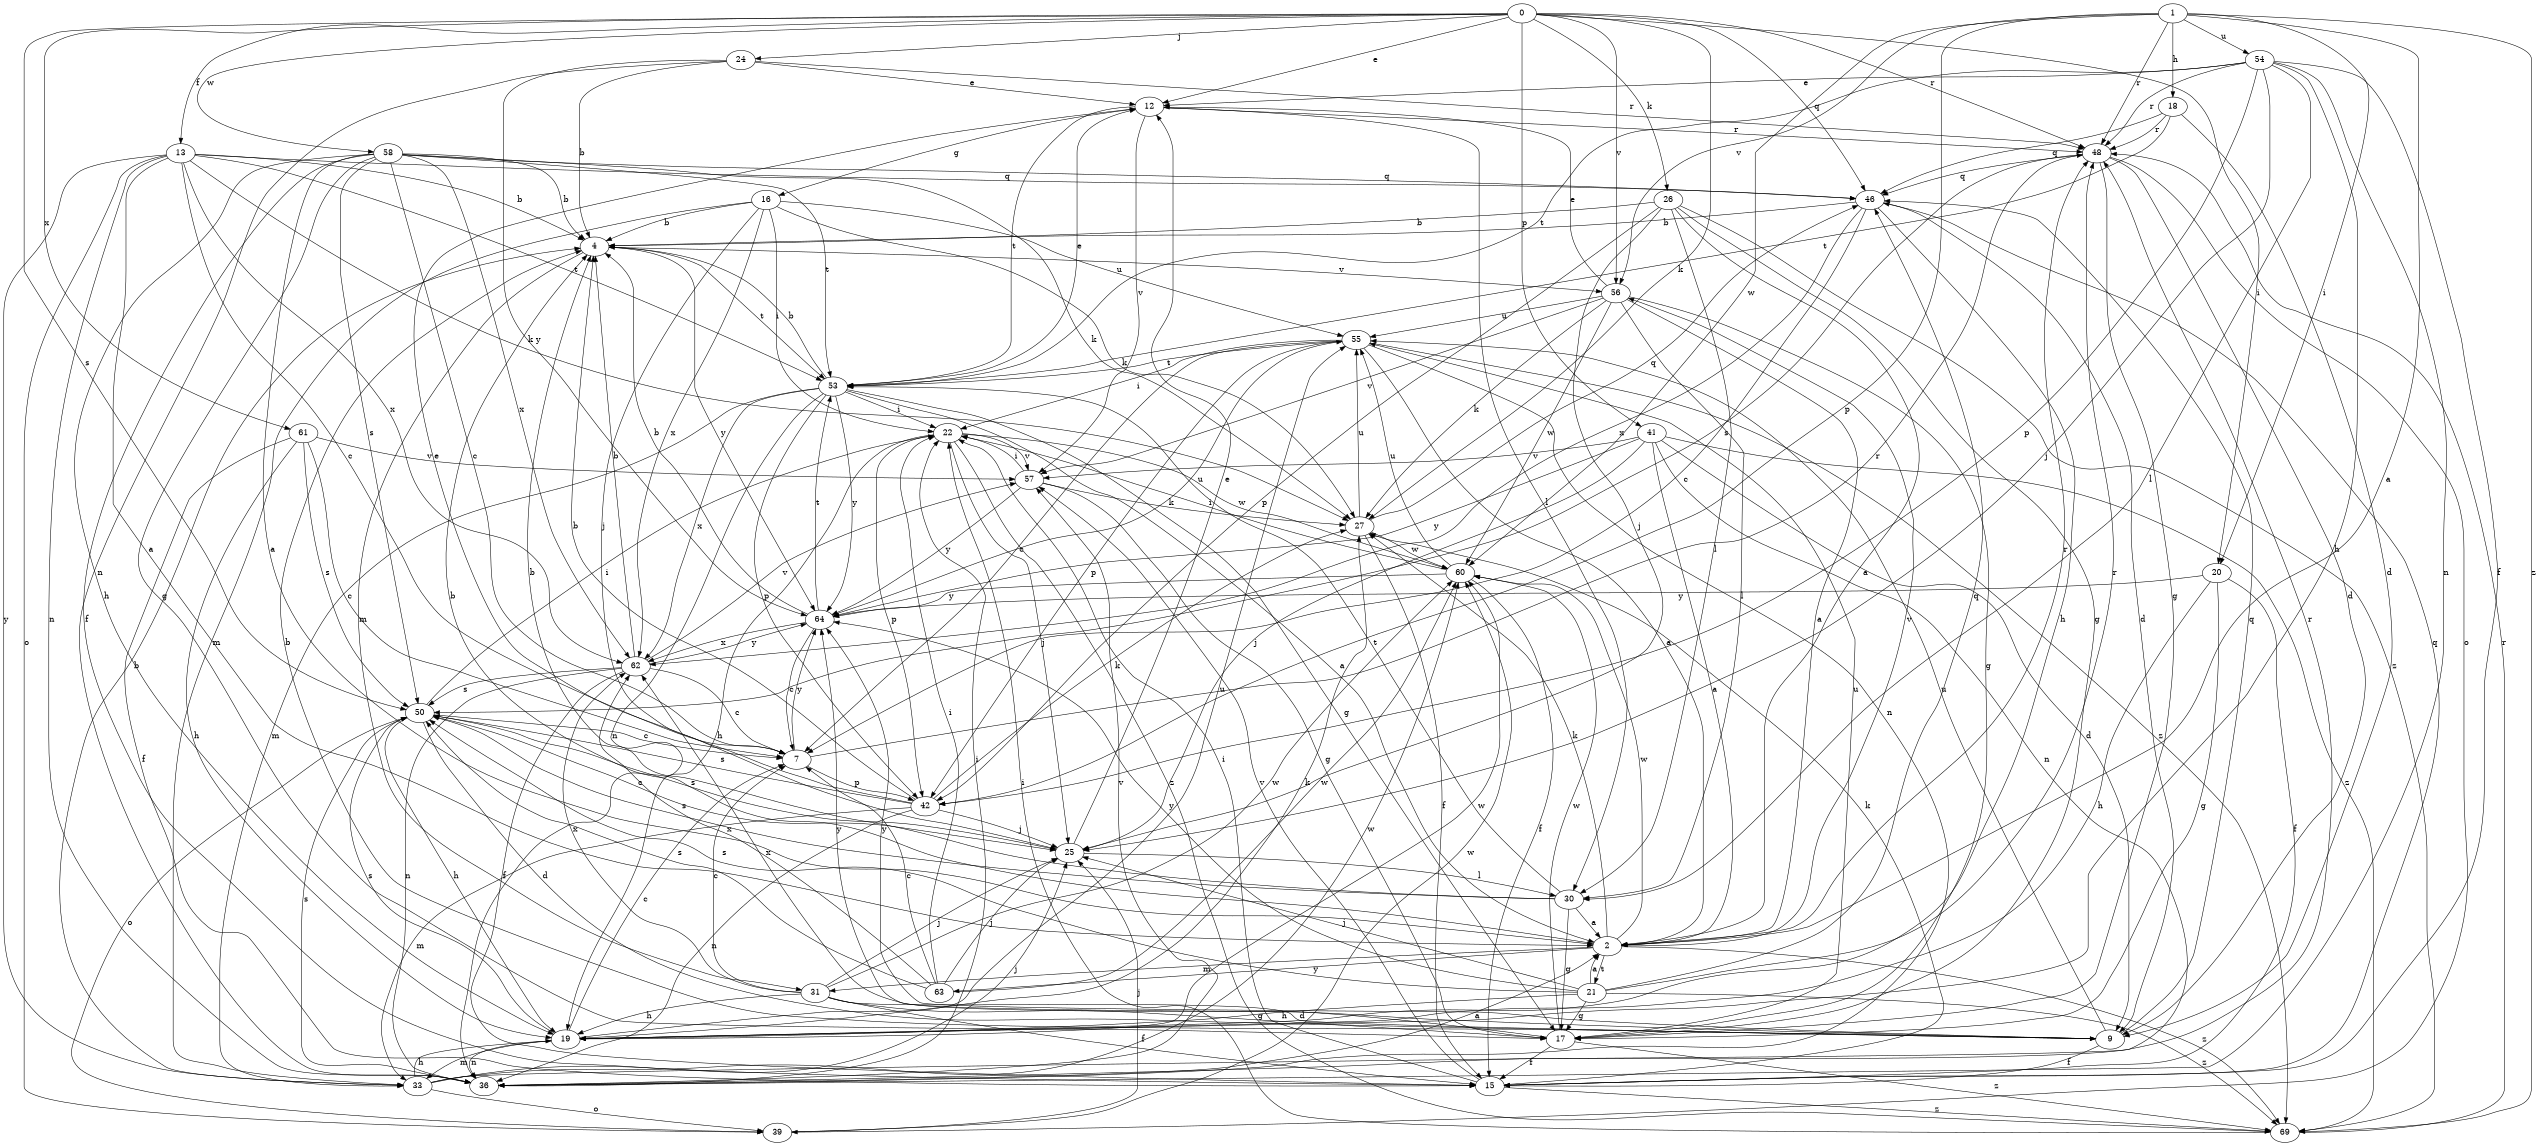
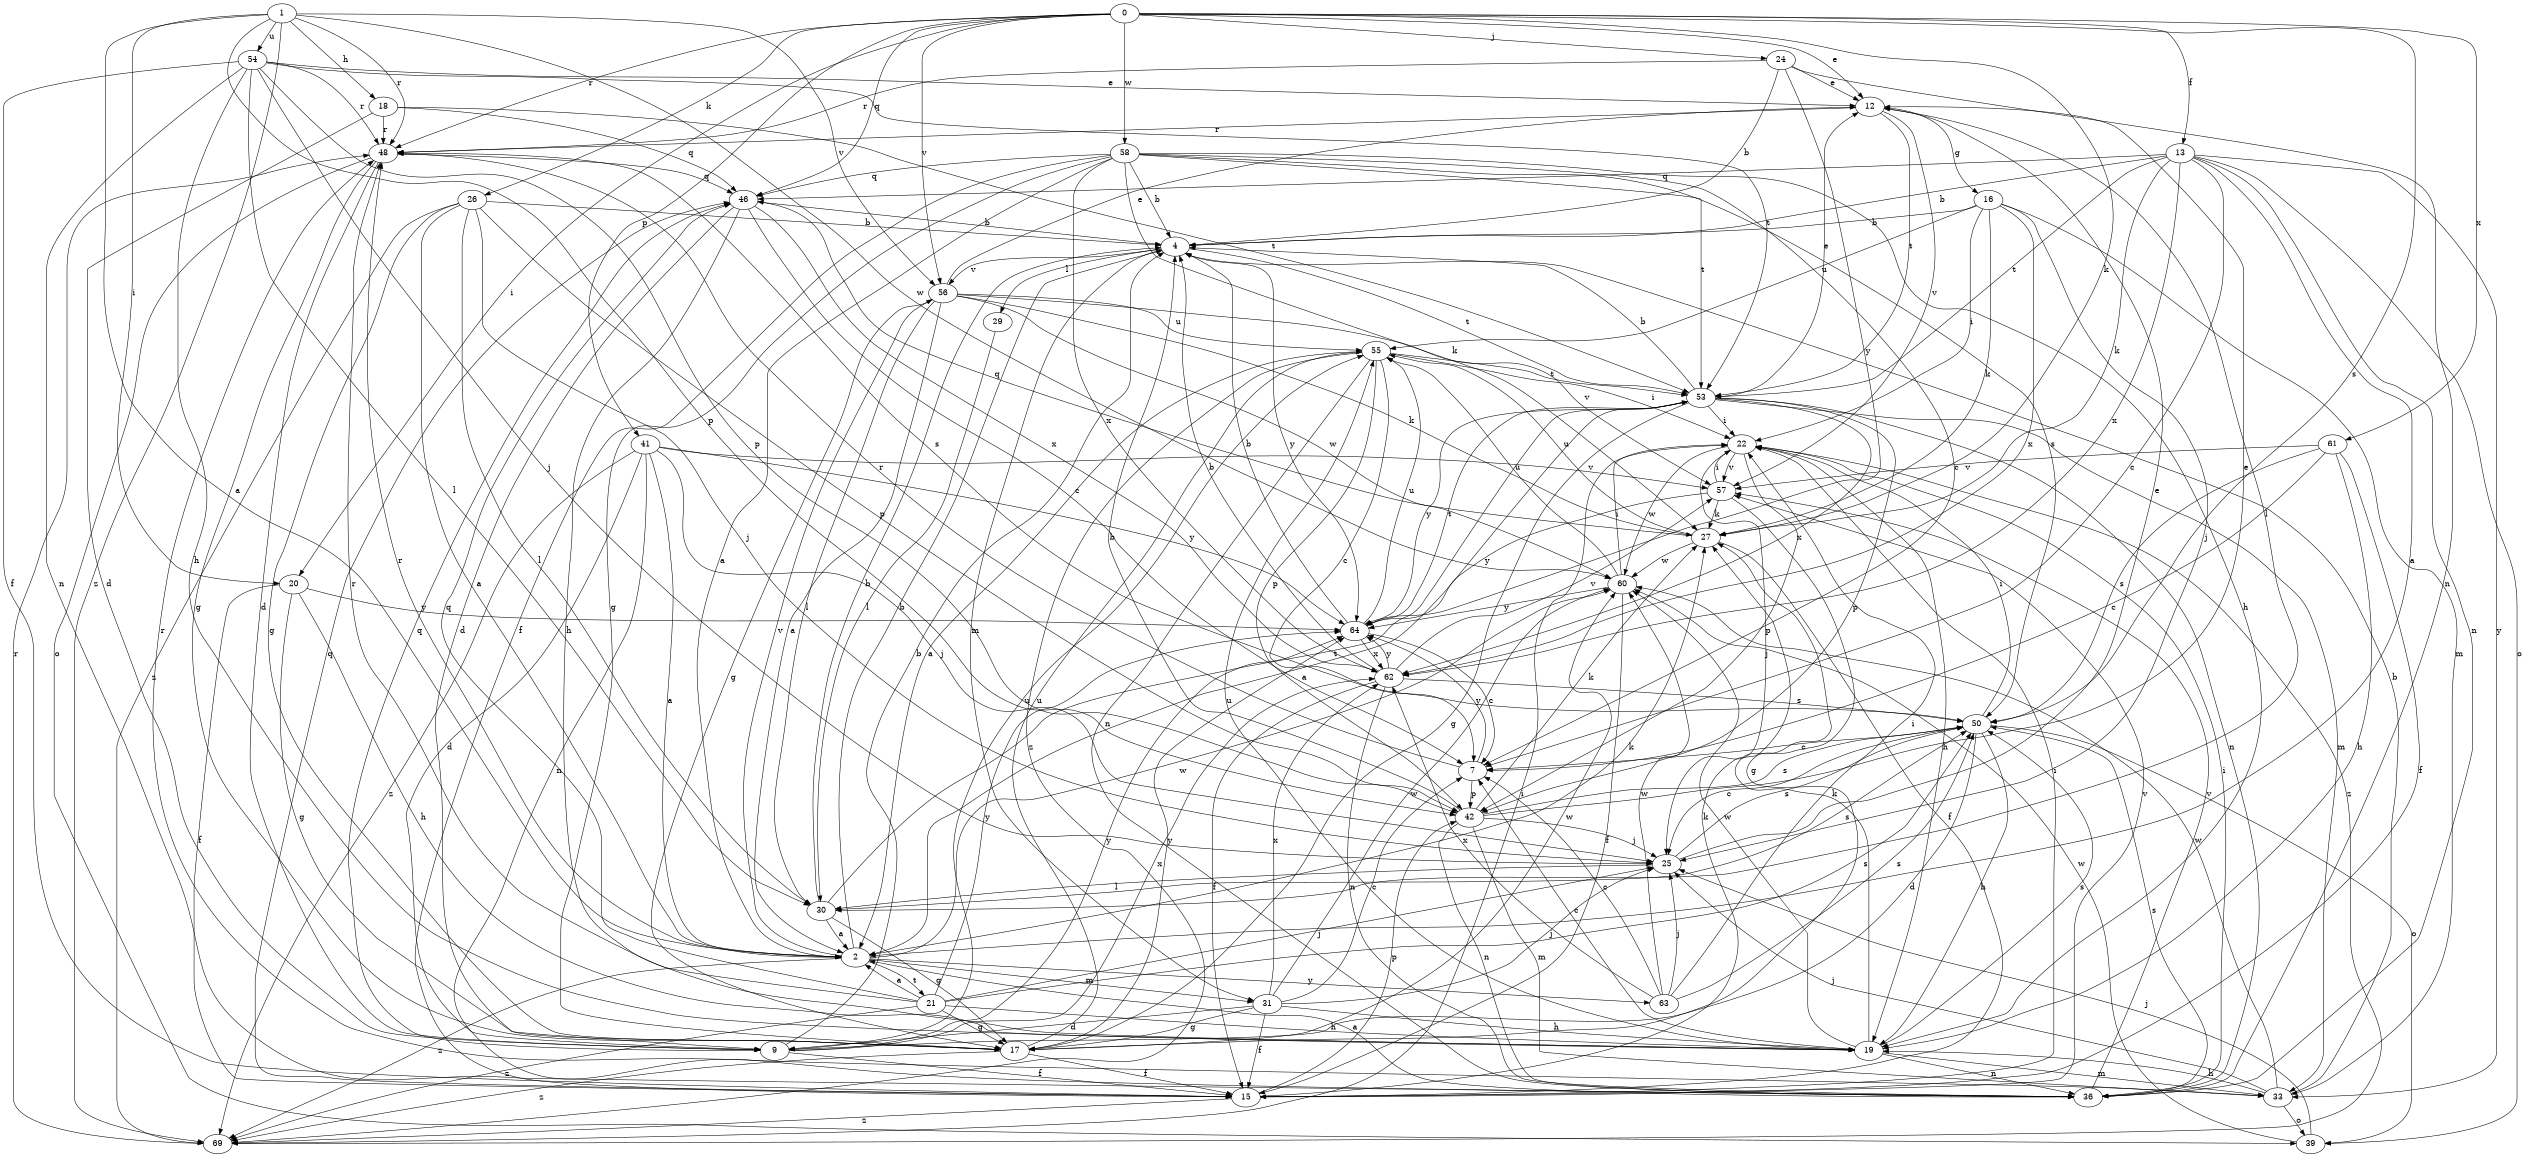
none -> (998, 322)
(719, 698) -> none
none -> (1387, 980)
